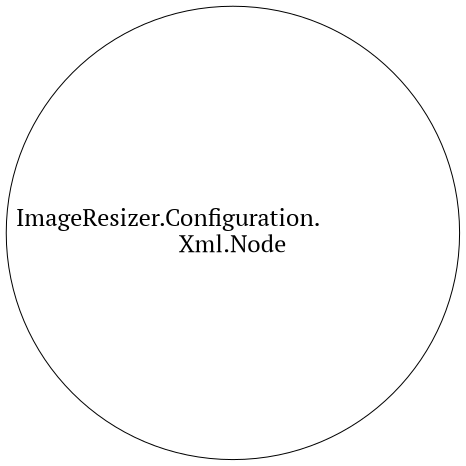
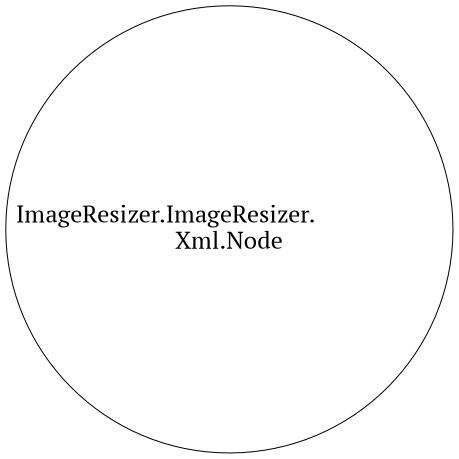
(233, 233) -> (229, 229)
